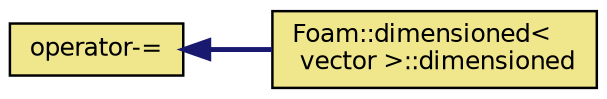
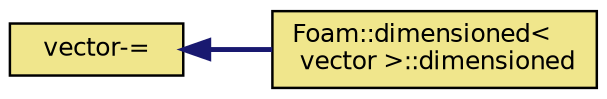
(97, 50) -> (97, 50)
